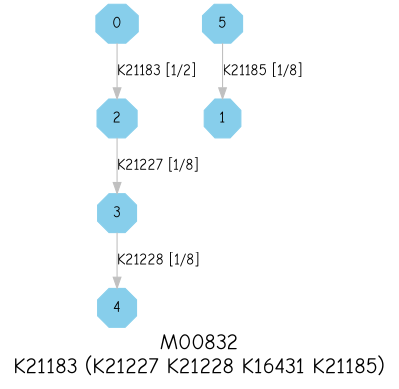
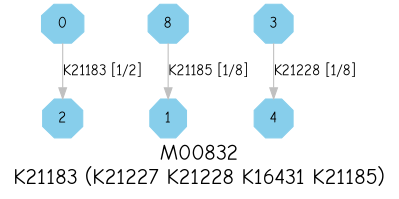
(223, 24) -> (168, 24)
(117, 160) -> none
